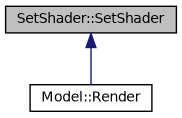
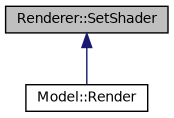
(91, 20) -> (87, 20)
